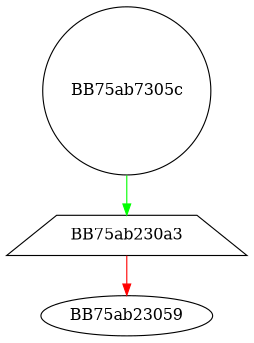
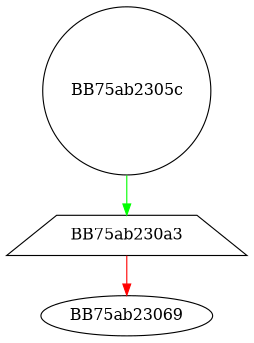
(127, 91) -> (127, 91)
(127, 316) -> (127, 316)
